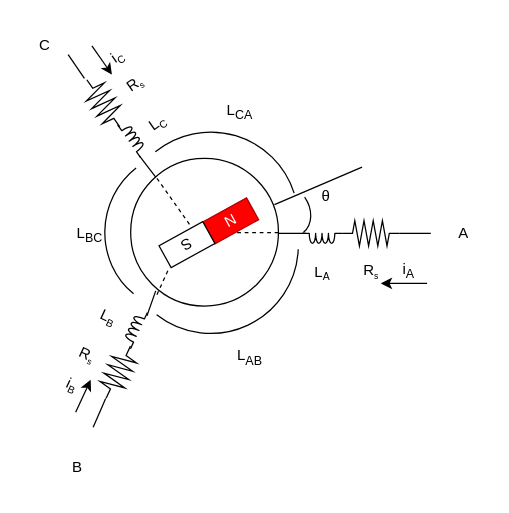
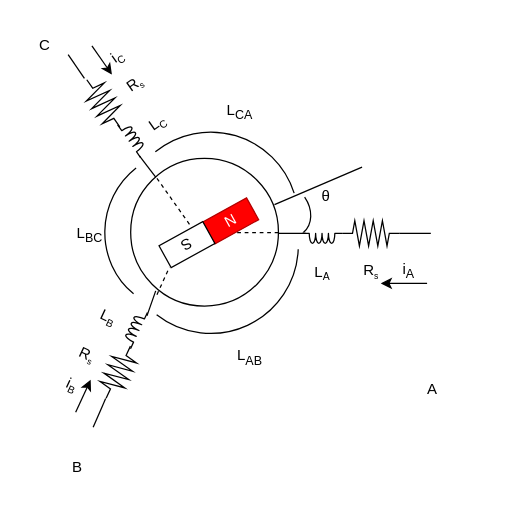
(463, 233) -> (432, 389)
